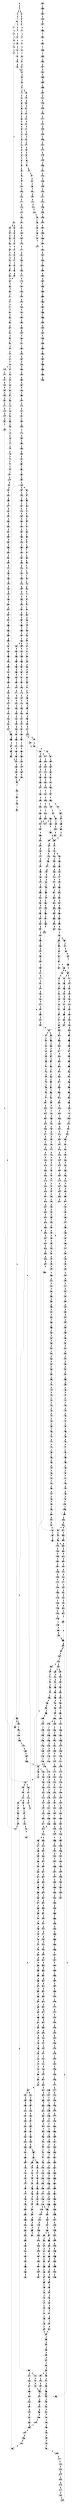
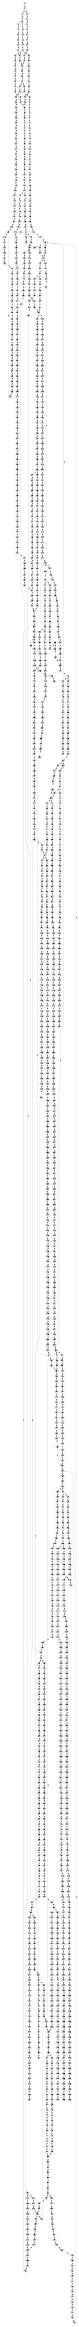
(21, 403) -> (8, 311)
none -> (67, 1726)
